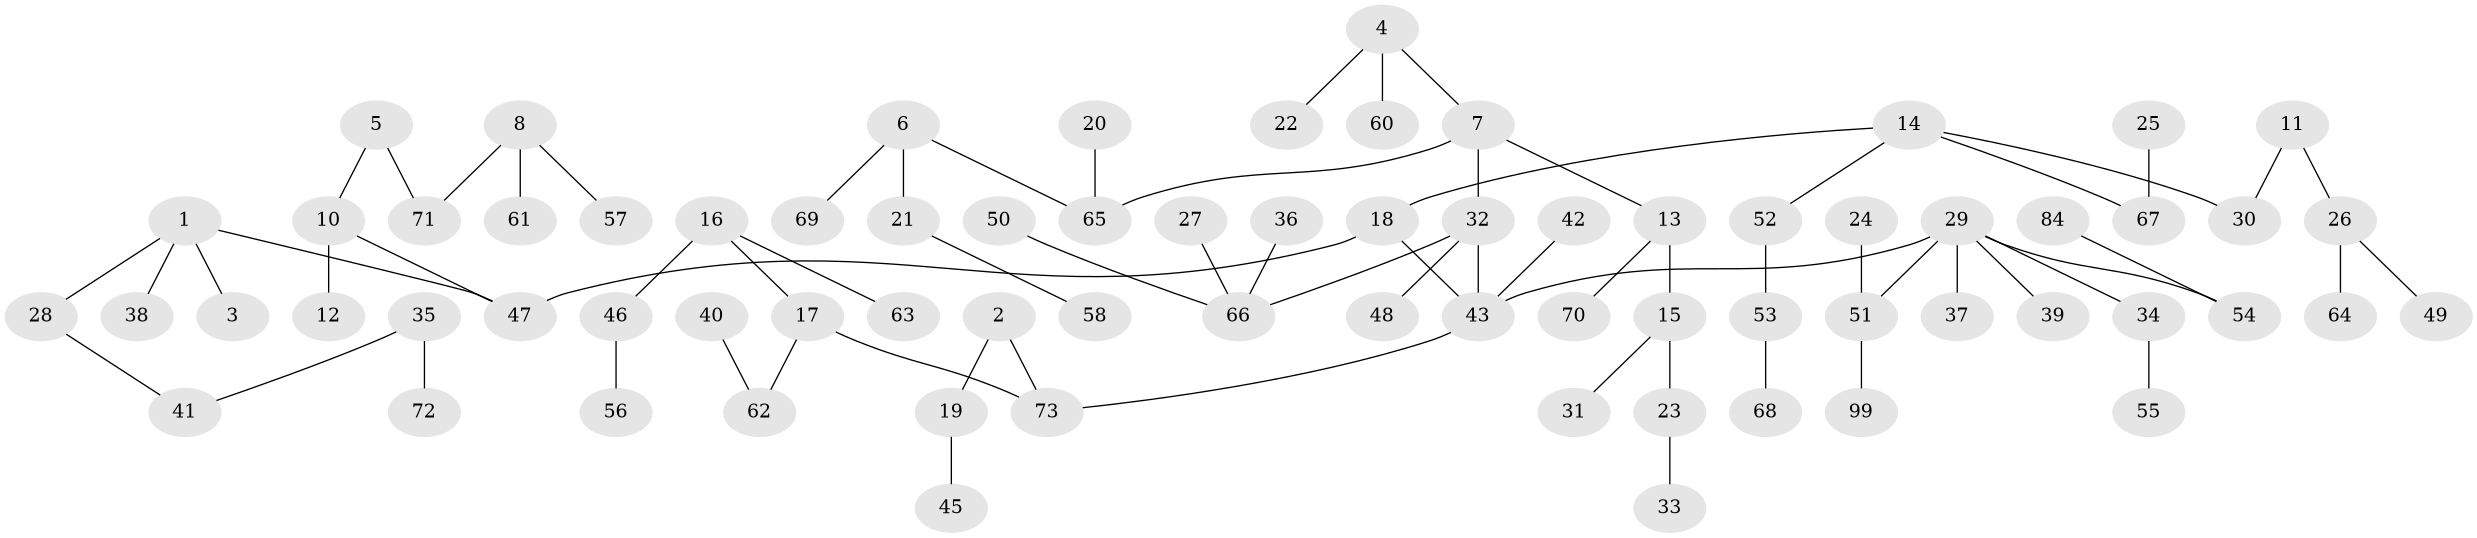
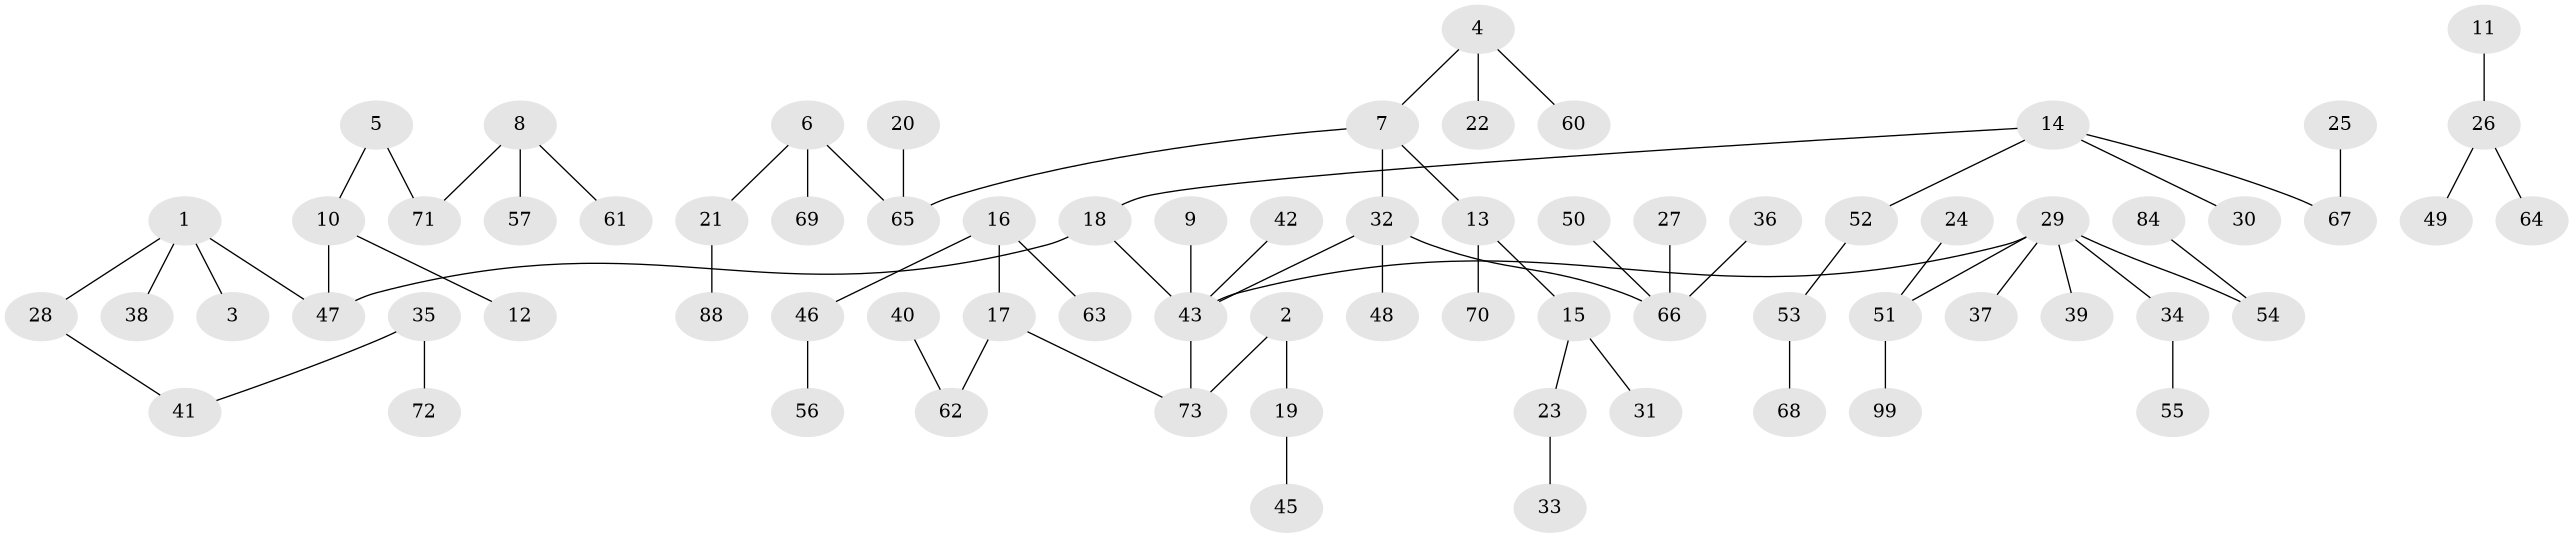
(2269, 173) -> none
none -> (1191, 221)
(1095, 317) -> (712, 317)
